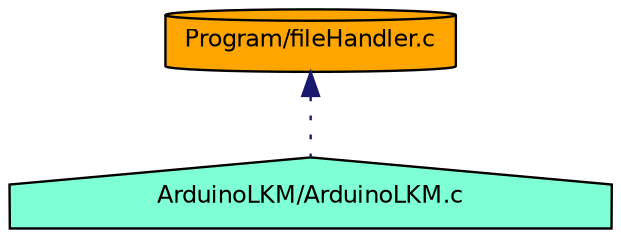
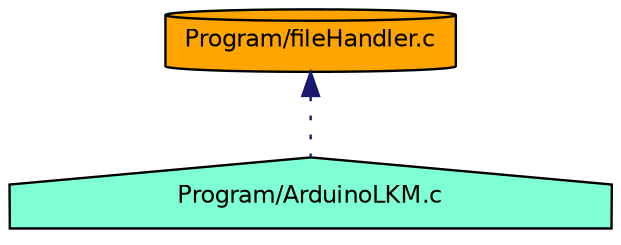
(311, 197) -> (311, 197)
